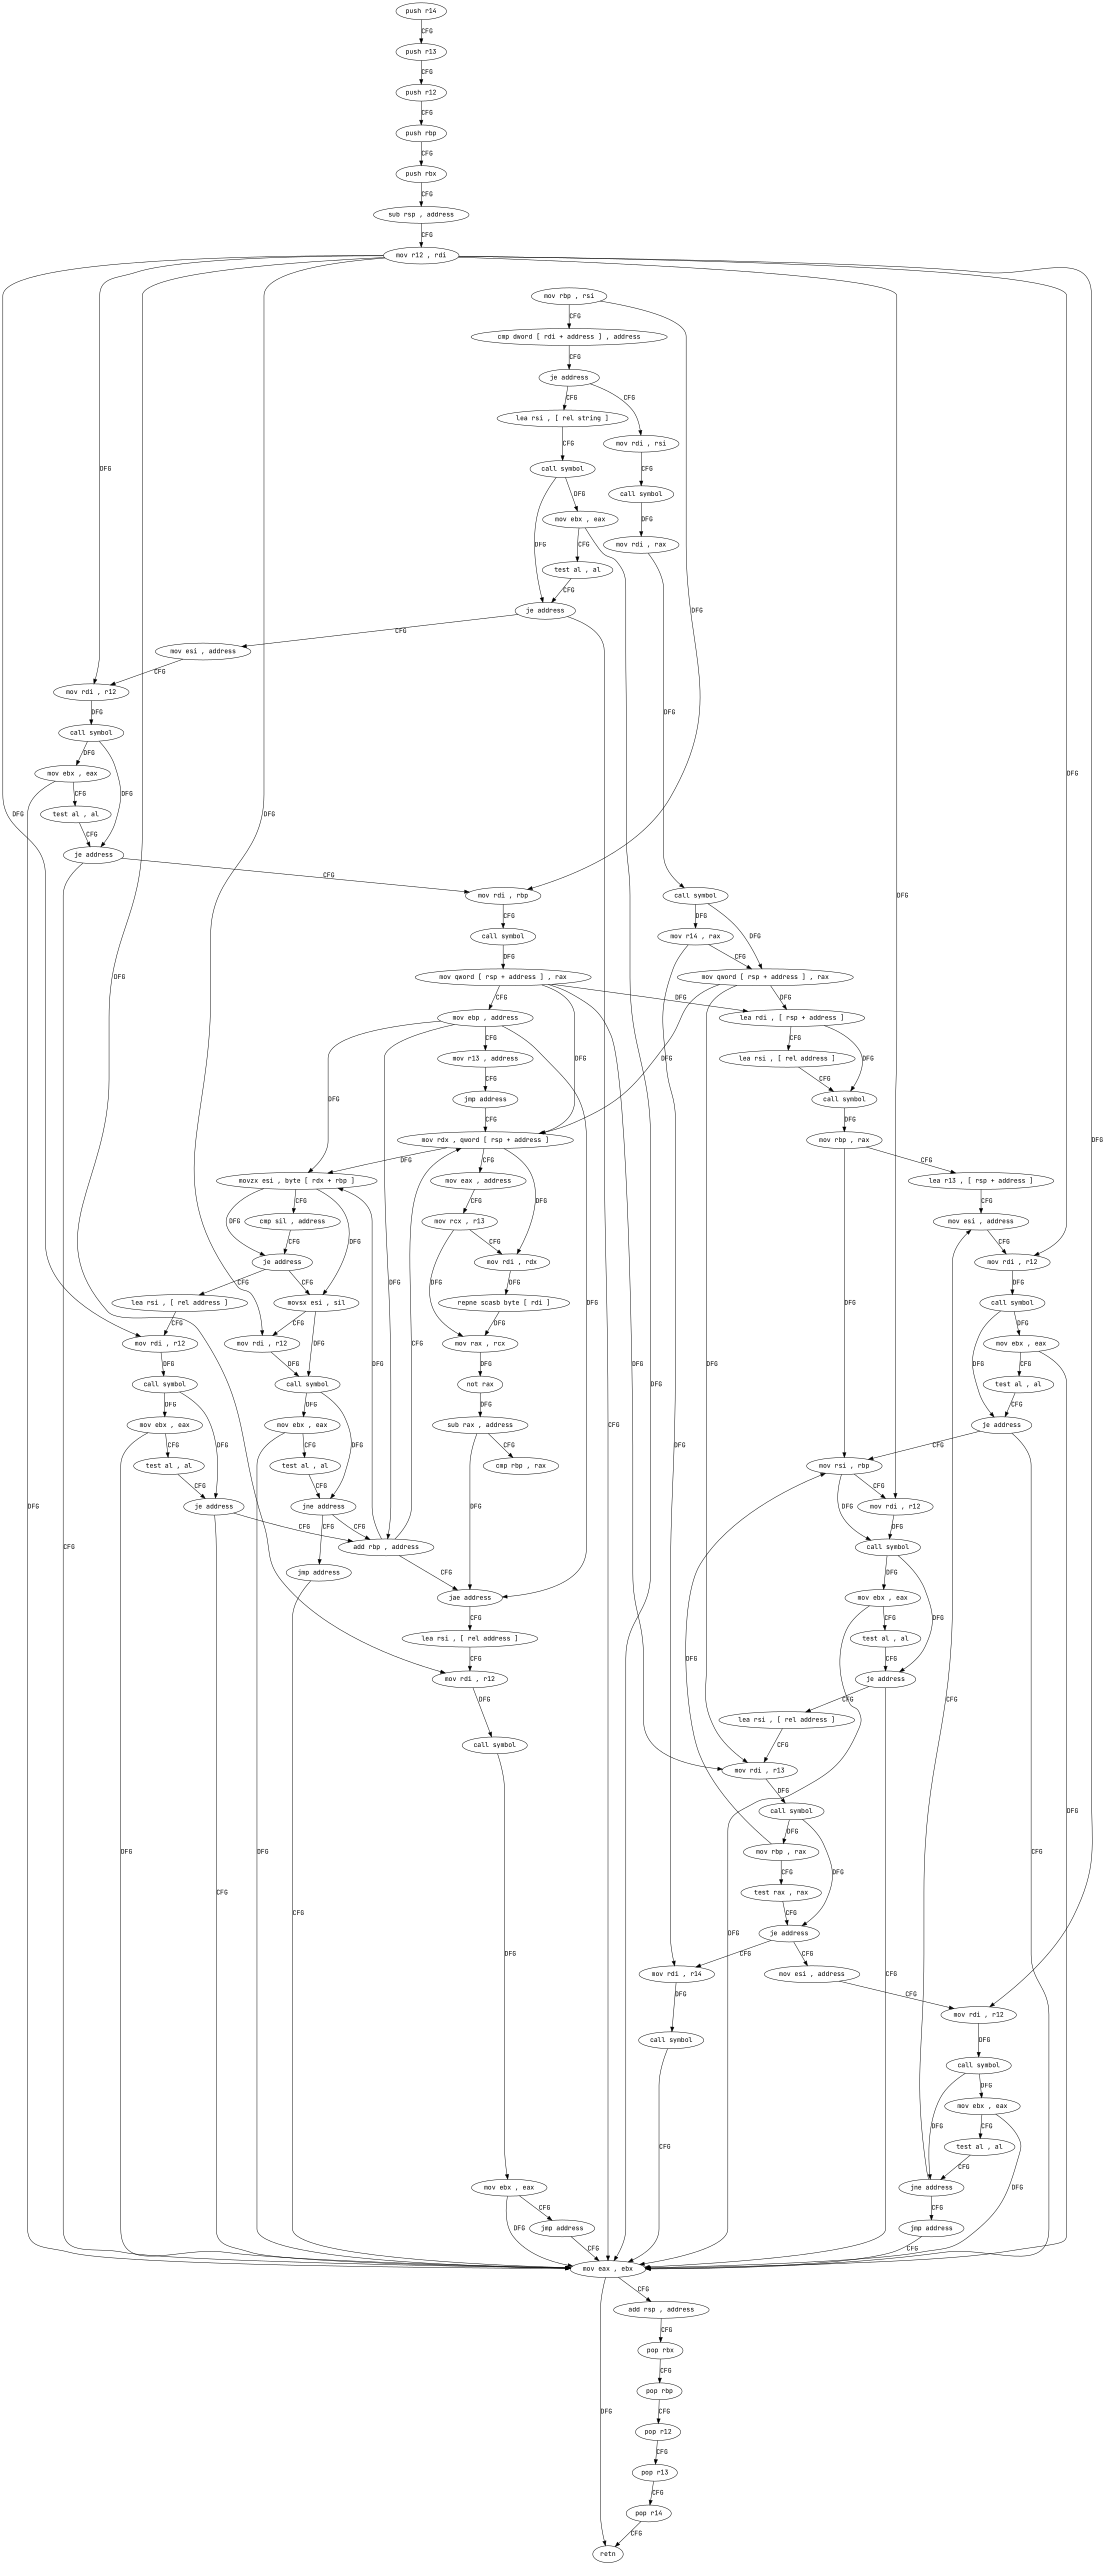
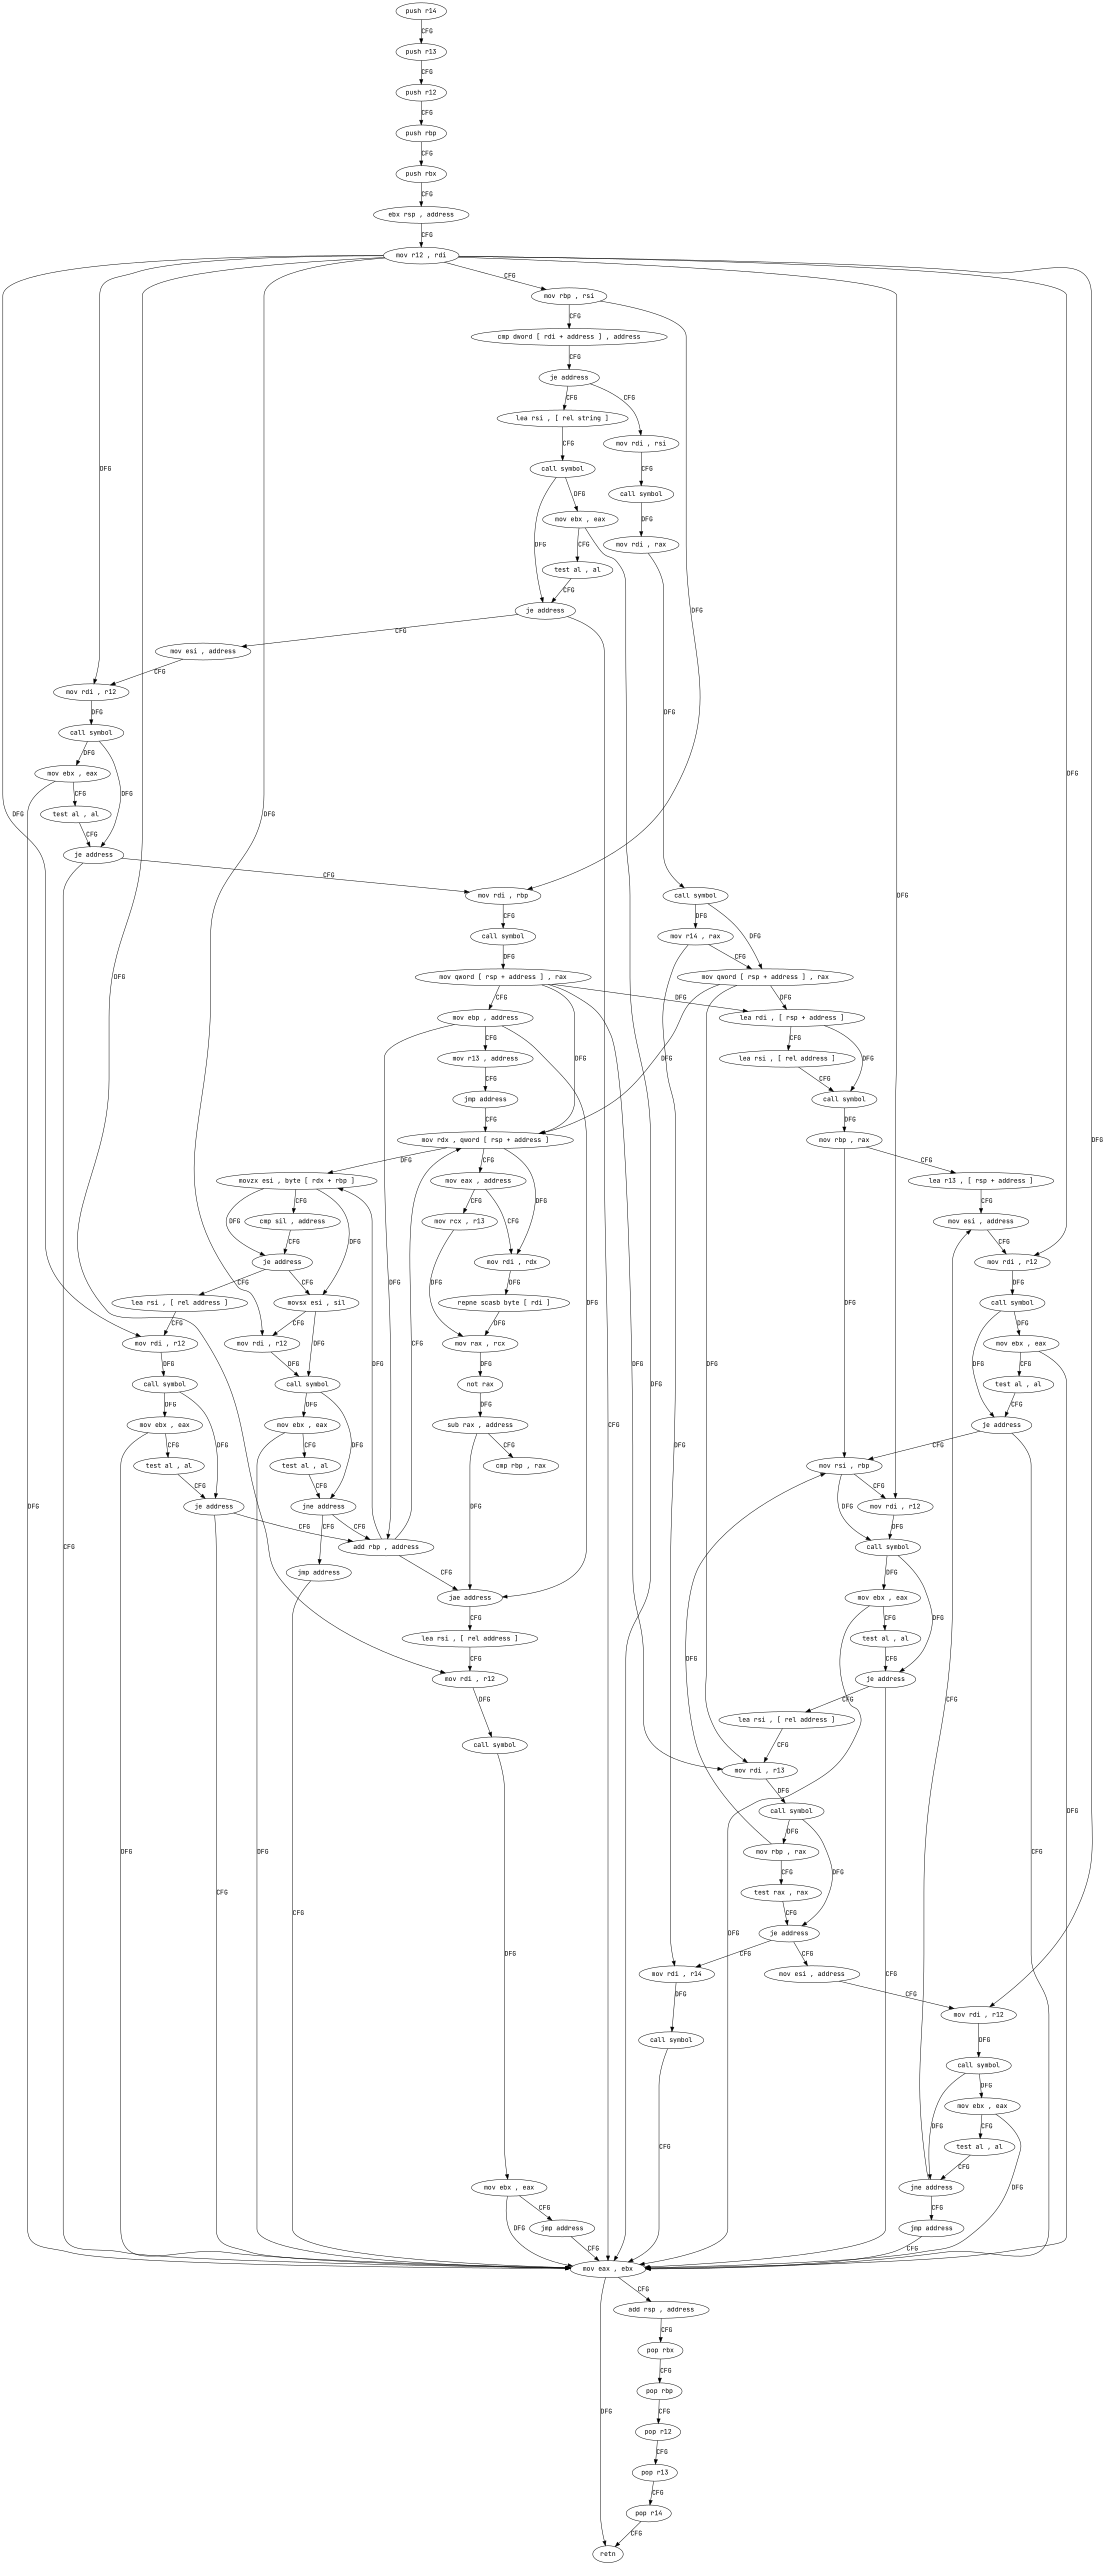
(421, 215) -> (421, 215)
none -> (493, 275)
(329, 1055) -> none
(484, 1240) -> (503, 1217)
